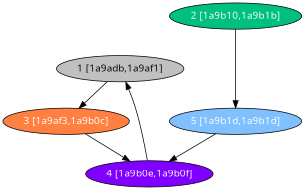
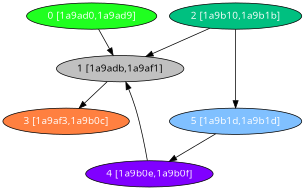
none -> (92, 16)
none -> (181, 41)
(104, 146) -> none
